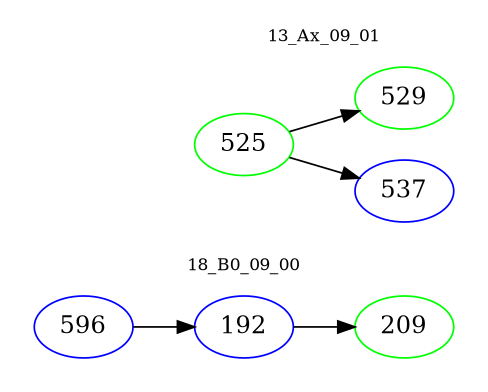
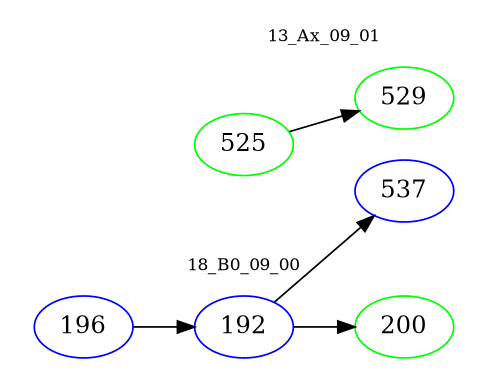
(316, 165) -> (318, 265)
(84, 327) -> (84, 327)
(404, 327) -> (404, 327)
